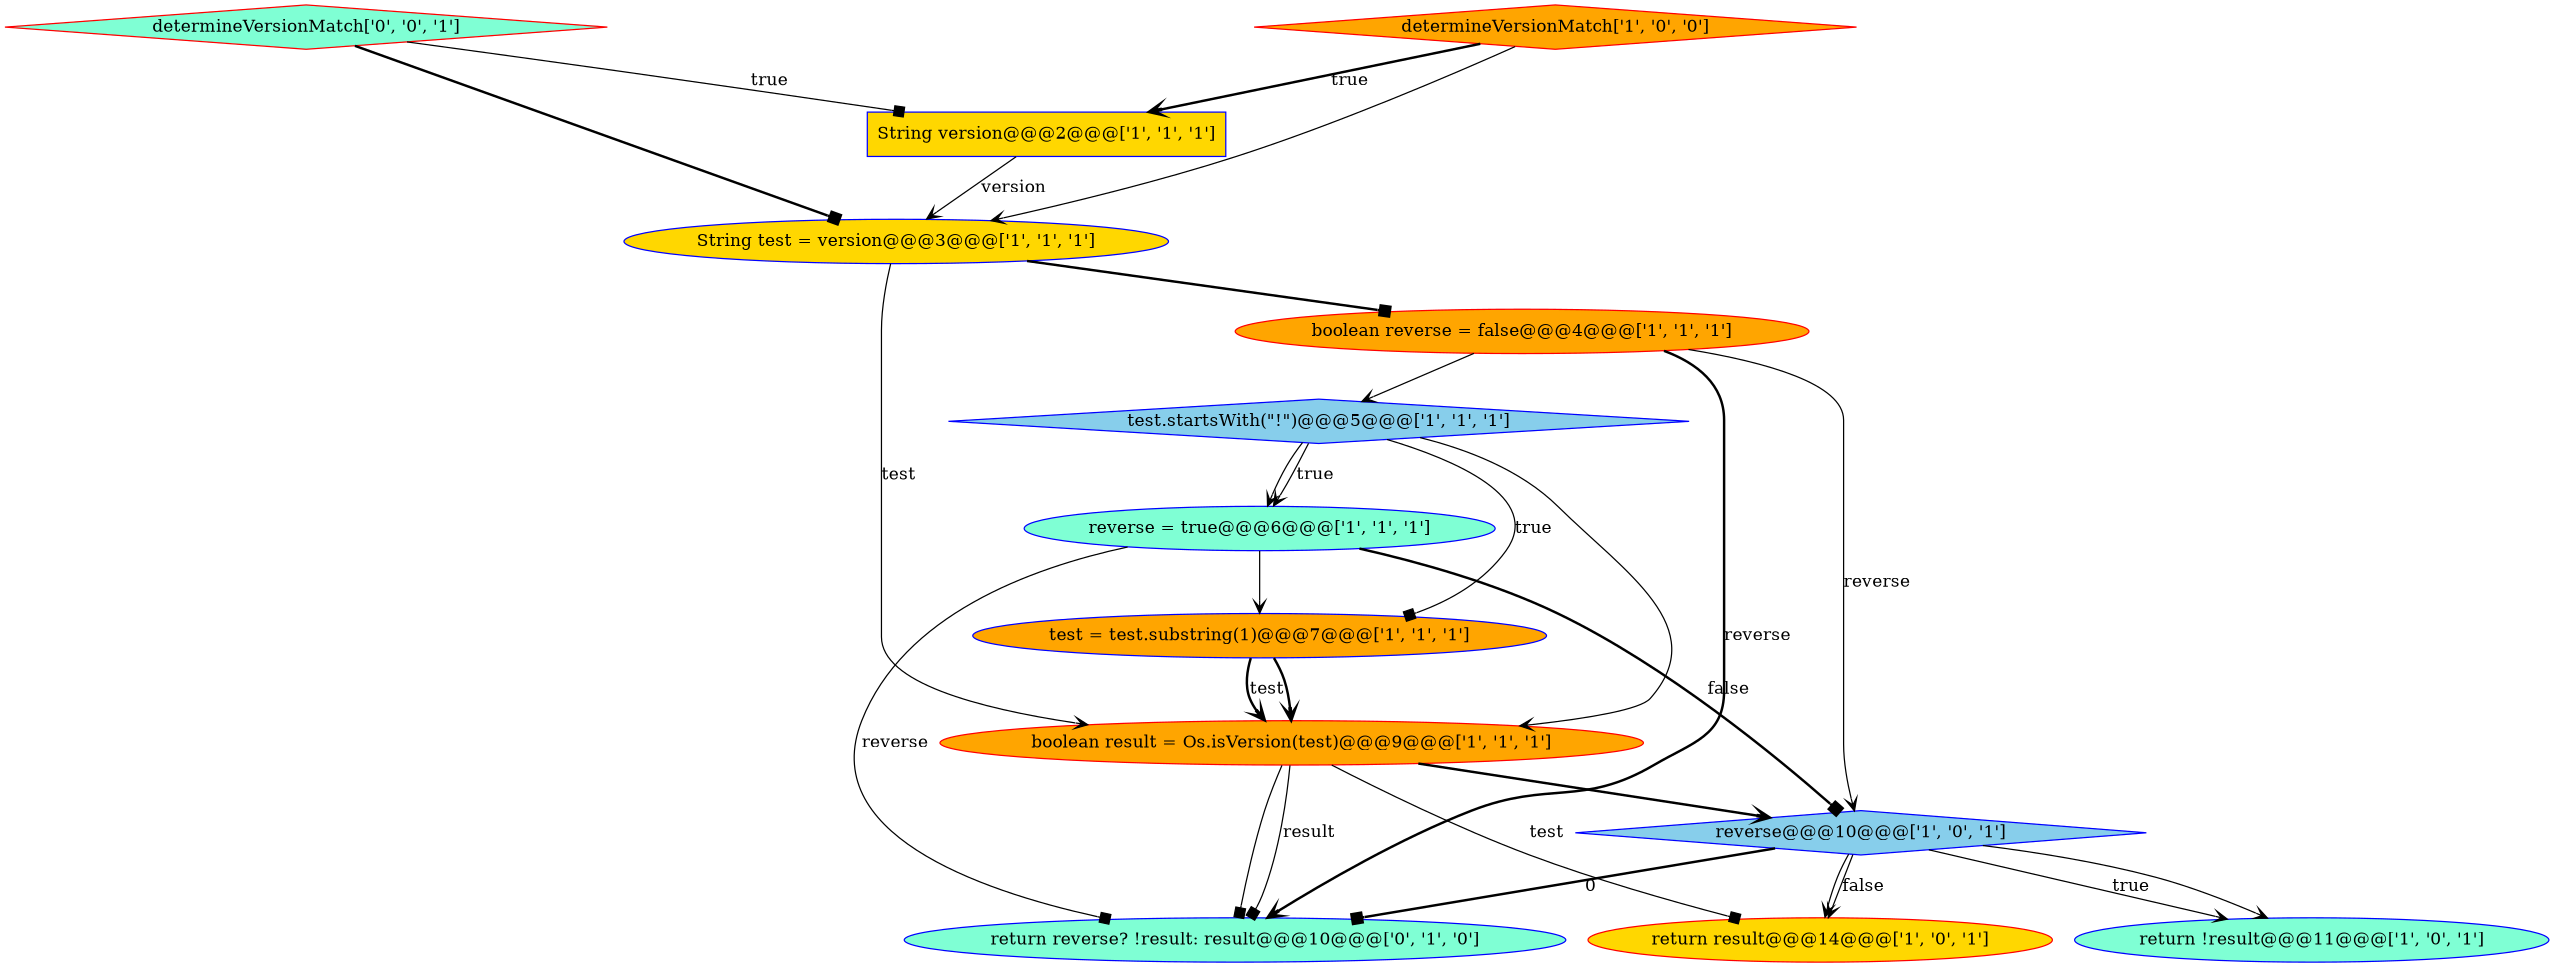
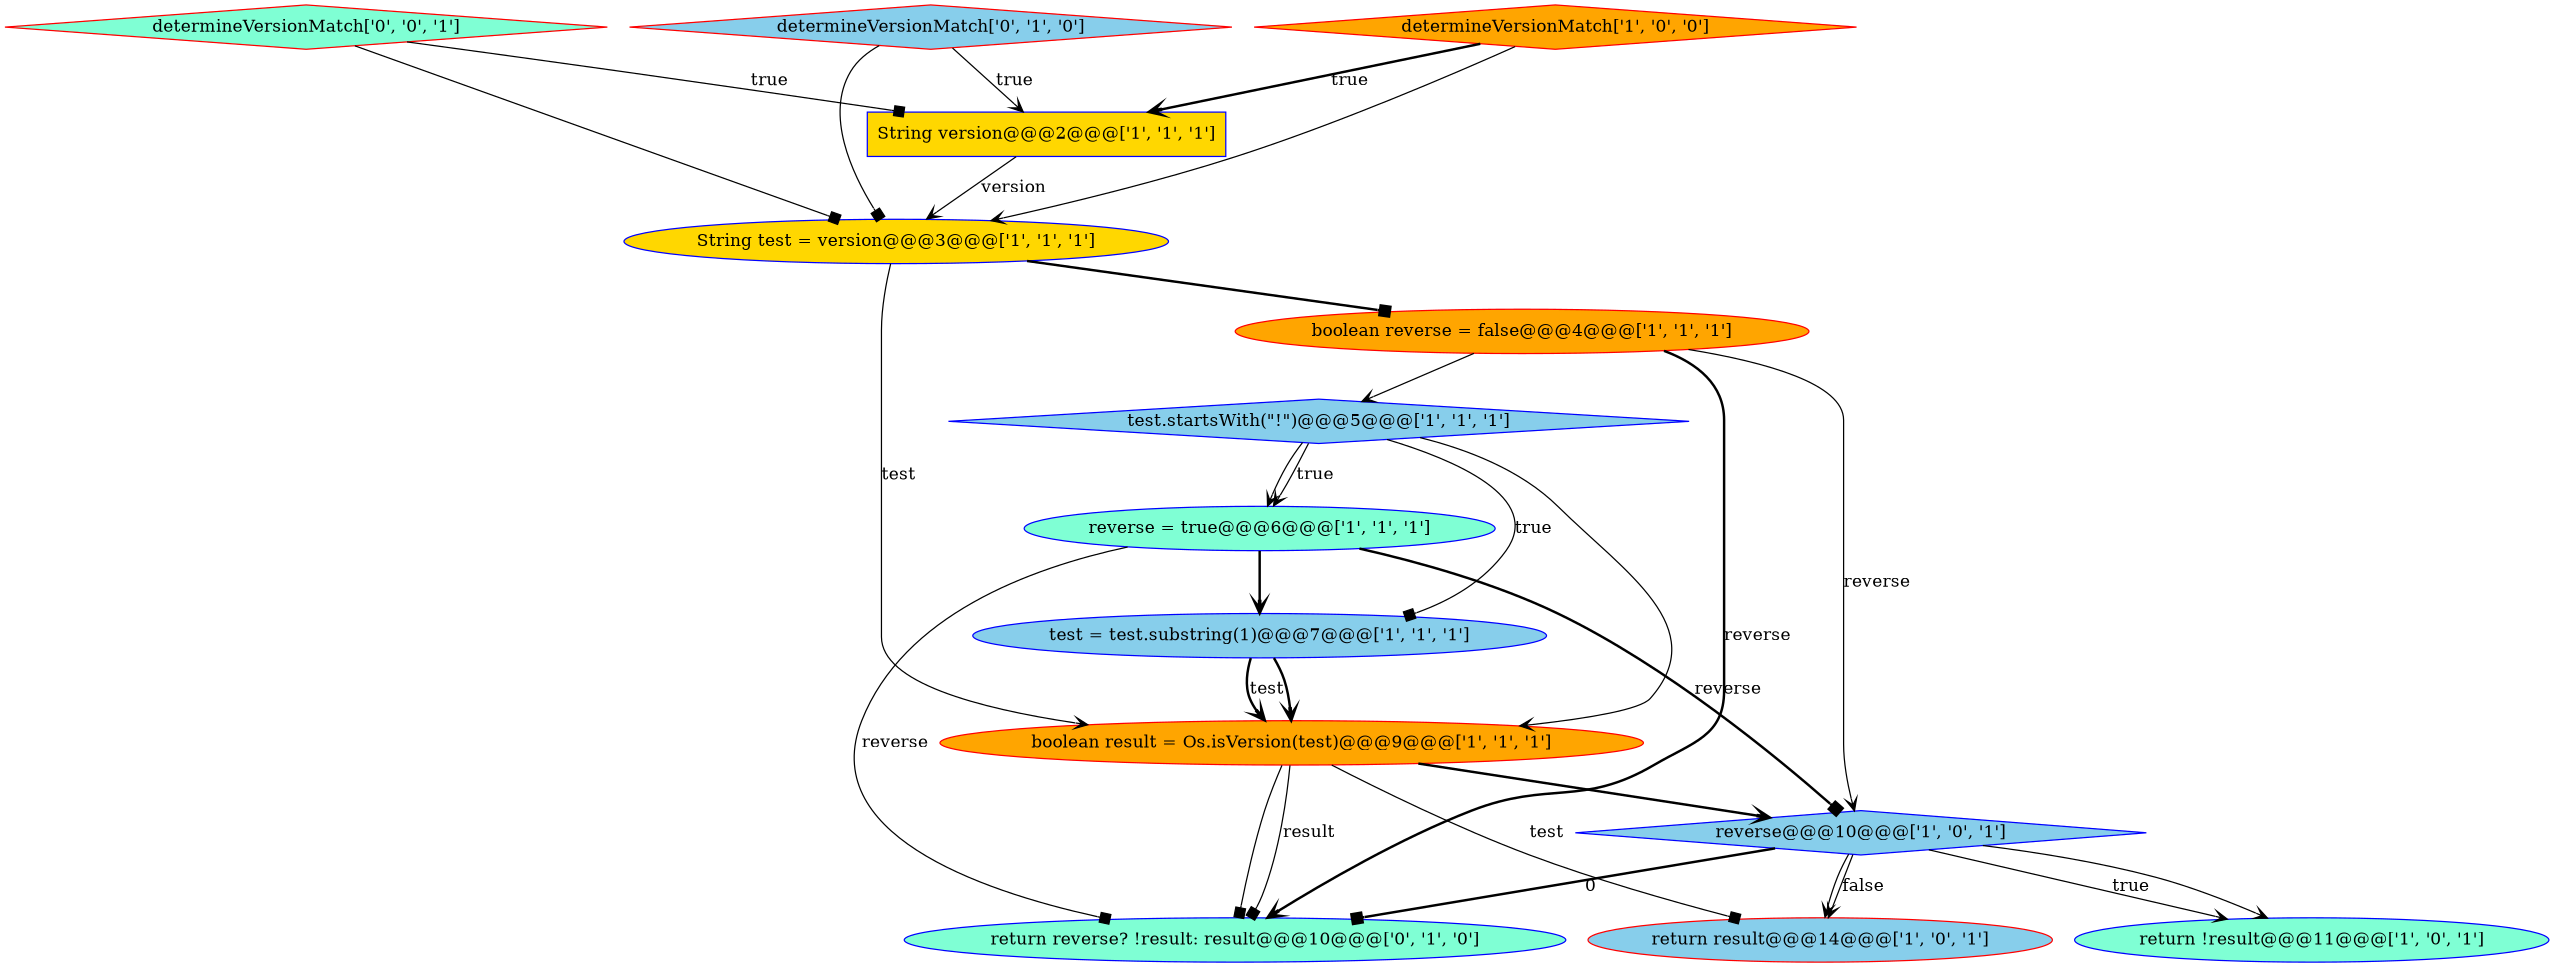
none -> (931, 27)
(591, 131) -> (591, 131)
(1260, 576) -> (1260, 576)
(1260, 636) -> (1260, 636)
(1728, 689) -> (1728, 689)
(1820, 940) -> (1820, 940)
